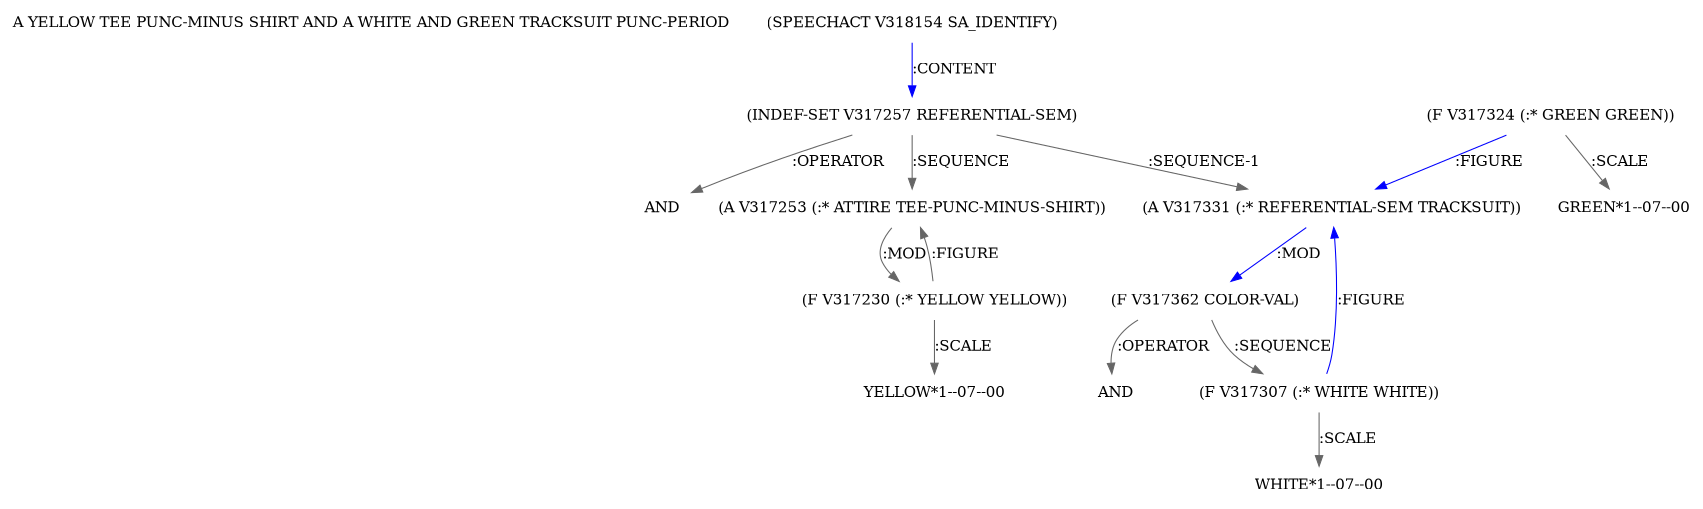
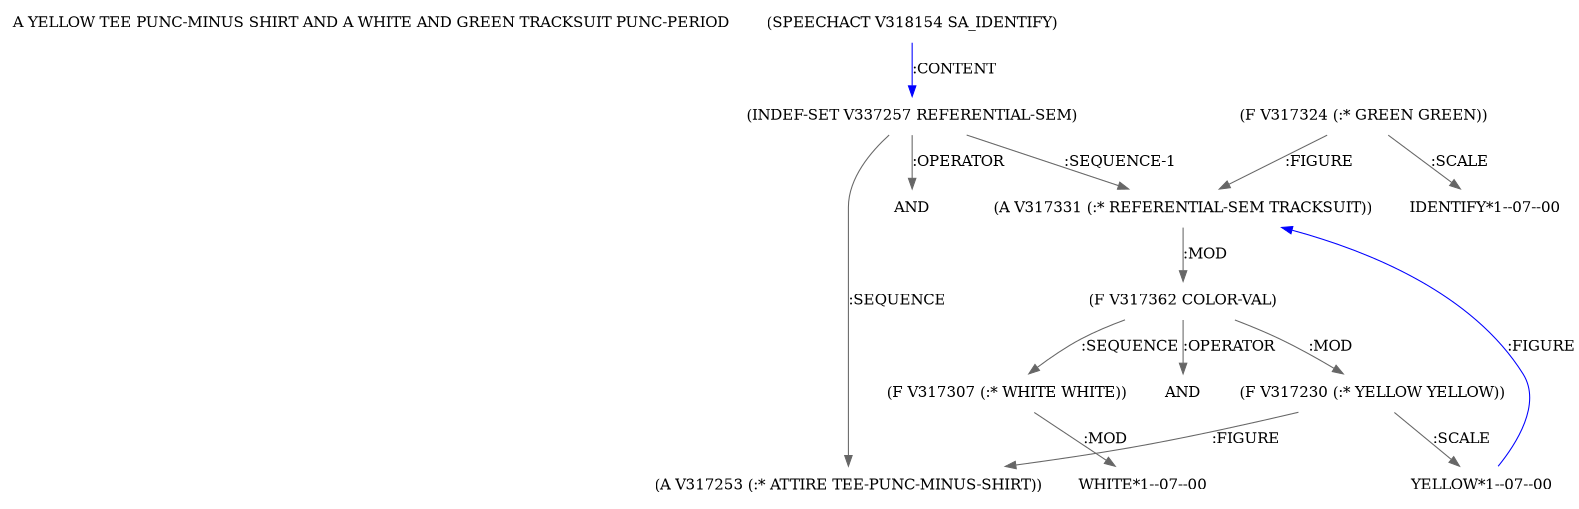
(912, 116) -> (912, 116)
(1446, 160) -> (1278, 160)
(1624, 208) -> (1485, 208)
(880, 251) -> (1286, 342)
(1273, 251) -> (1183, 249)
(1336, 306) -> (1463, 310)
(1348, 439) -> (1106, 439)
